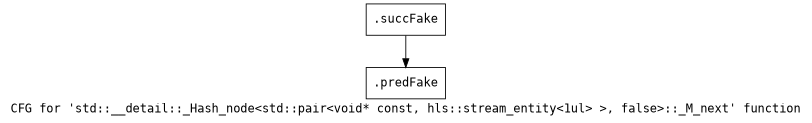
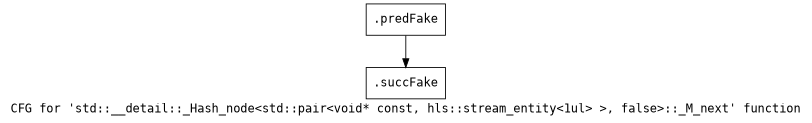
(406, 47) -> (406, 47)
